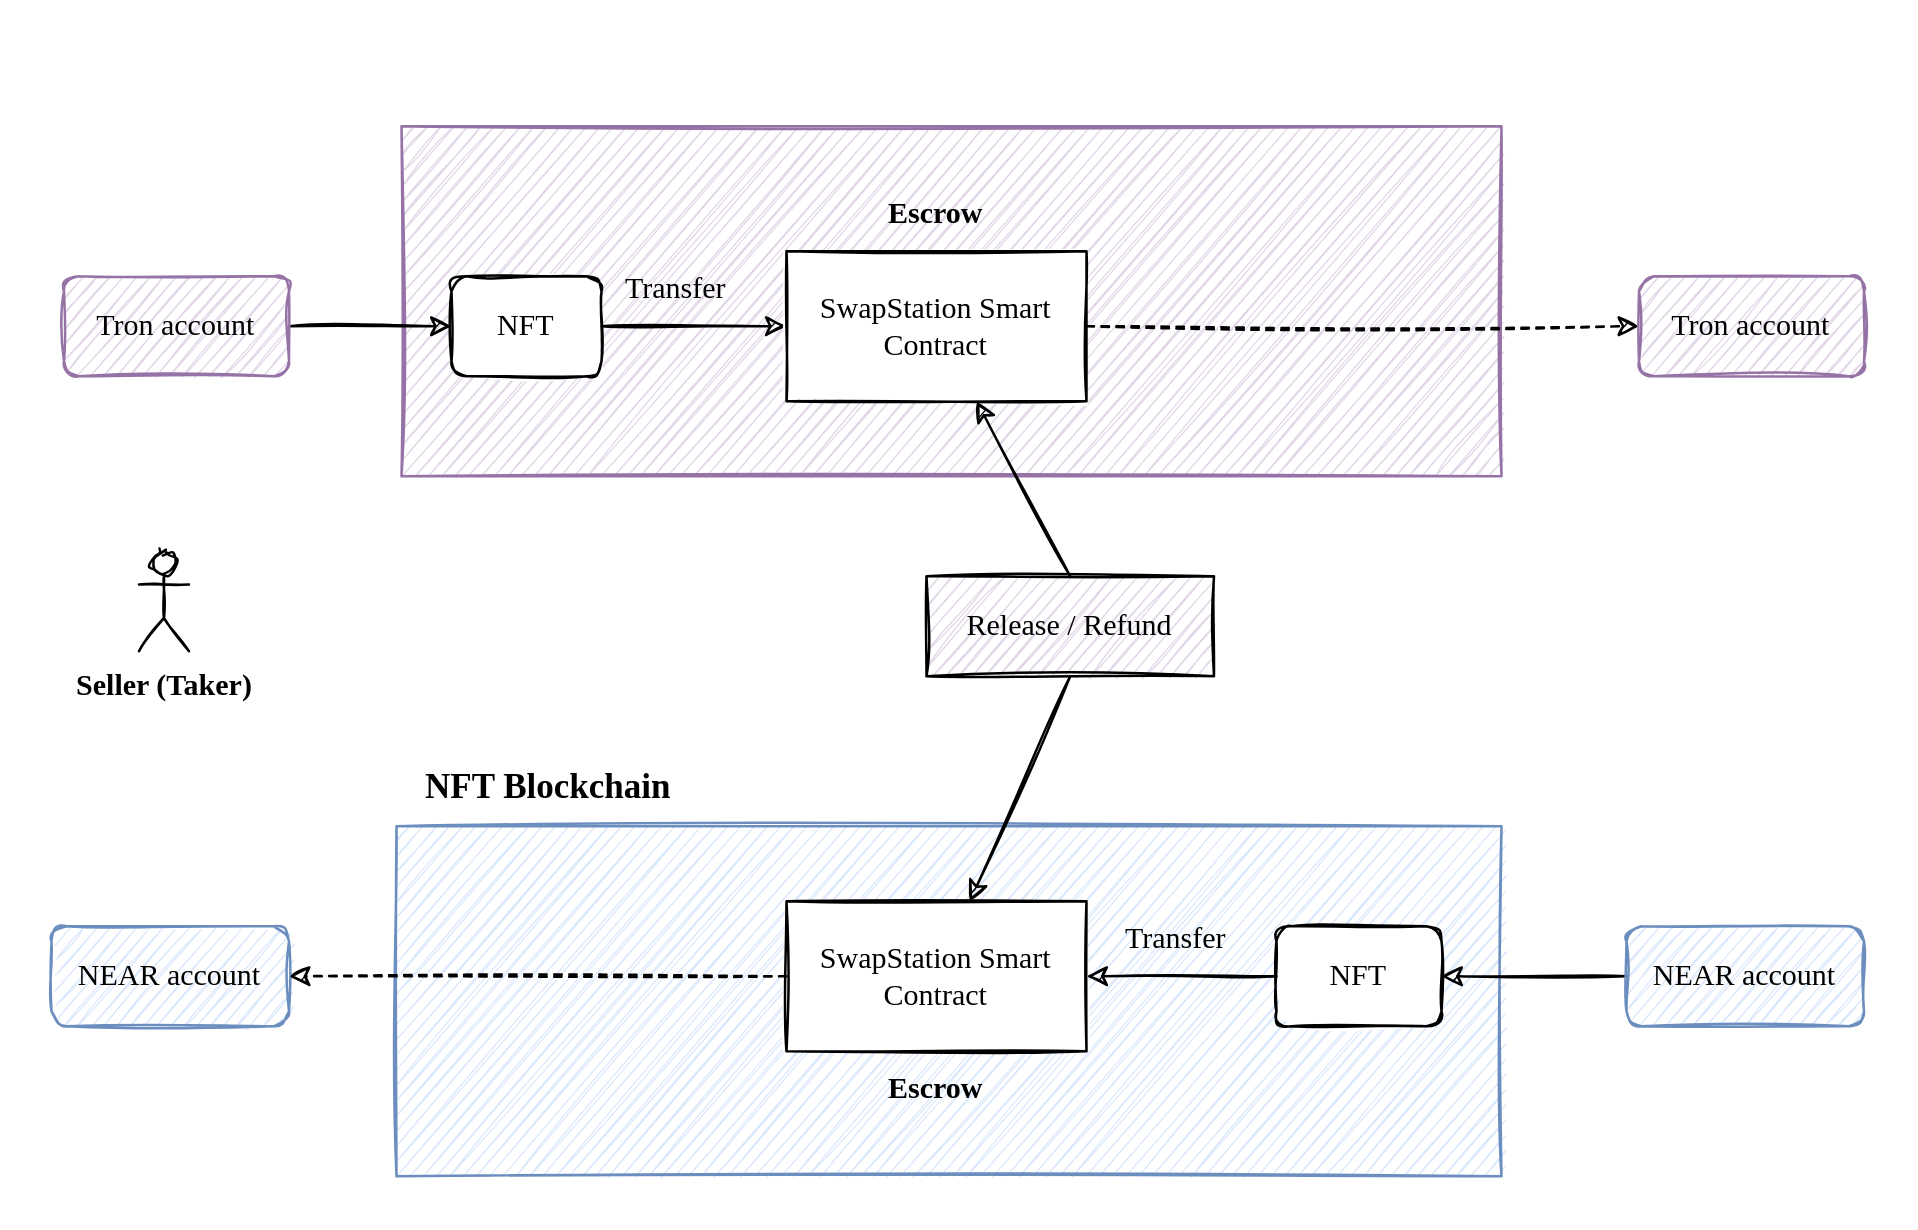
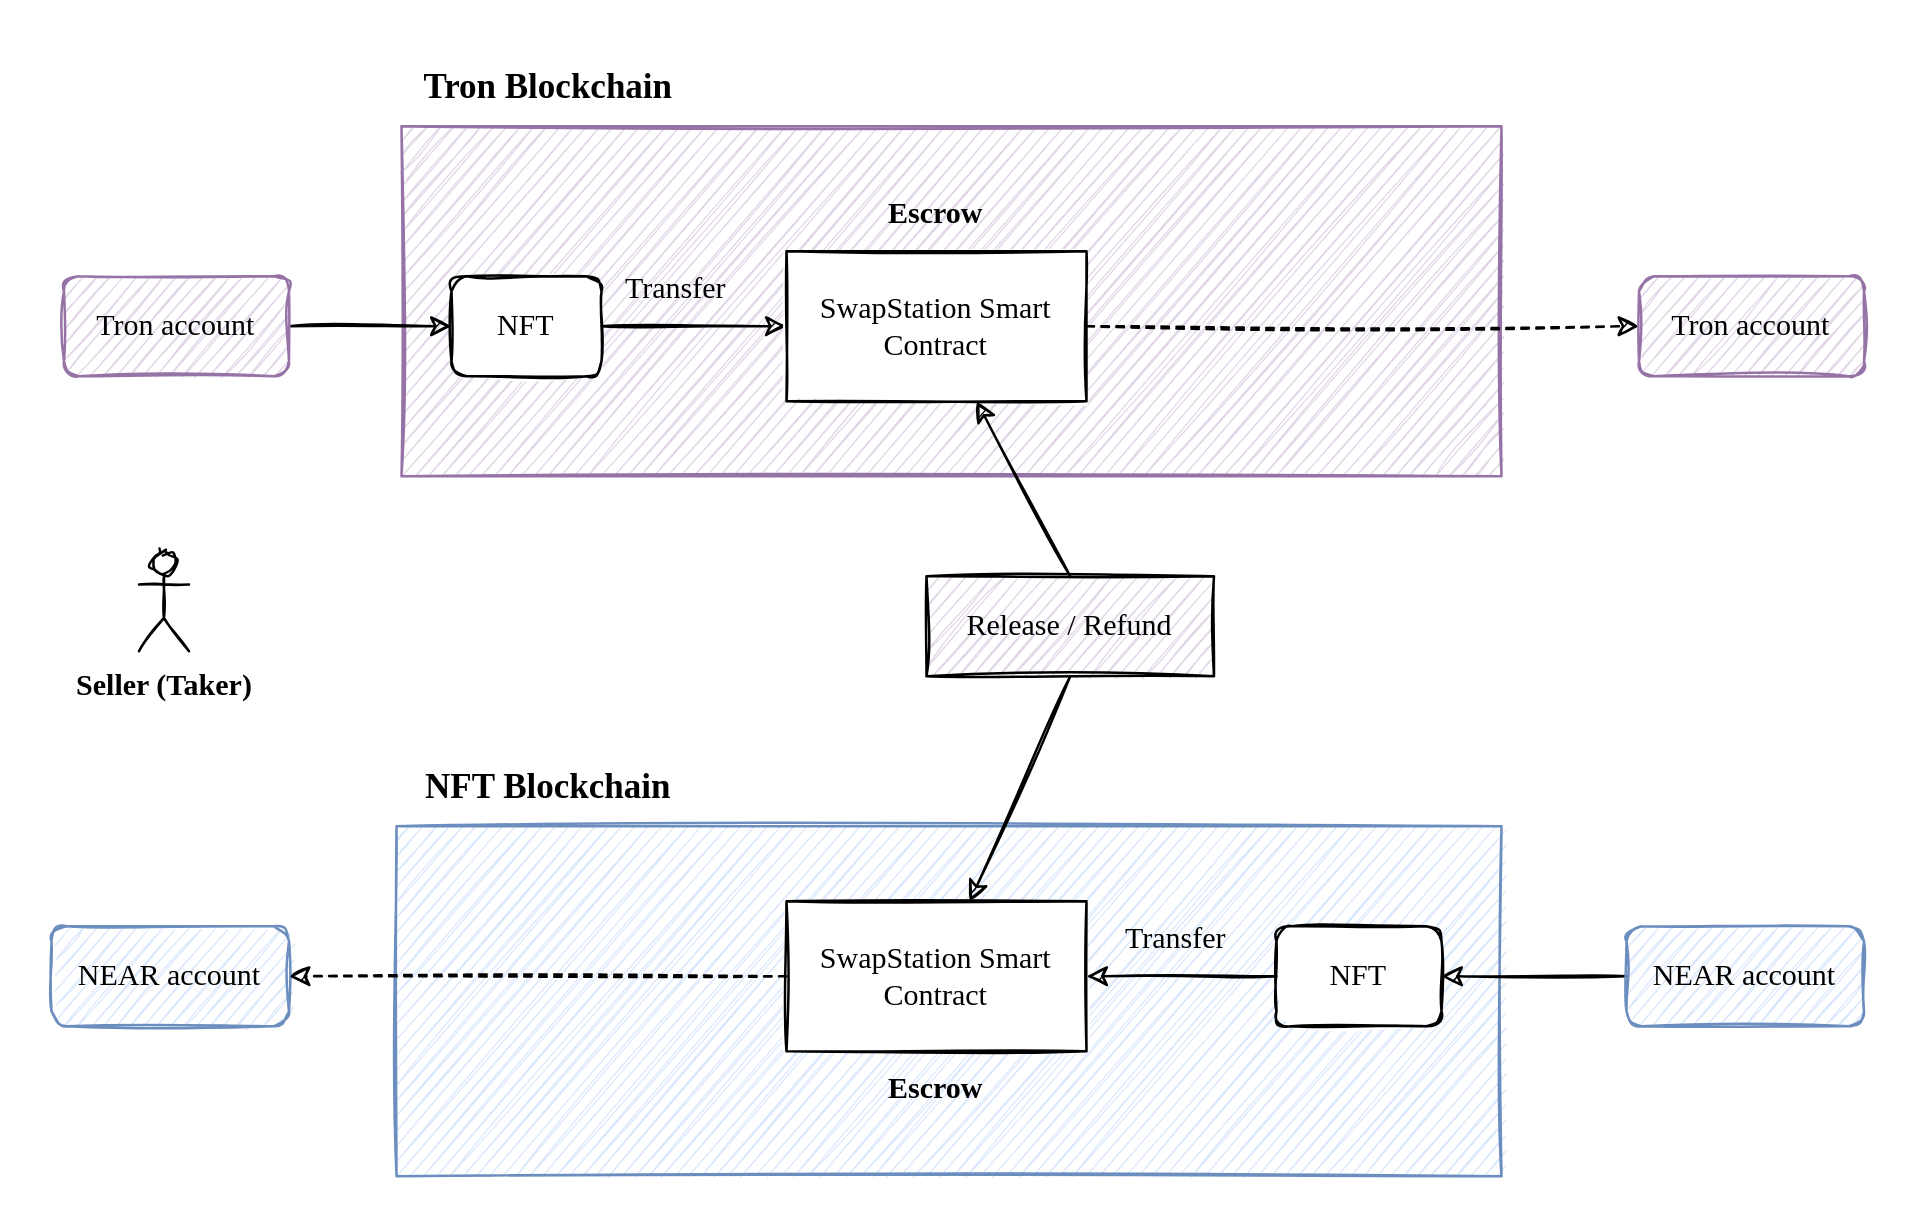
none -> (549, 89)
